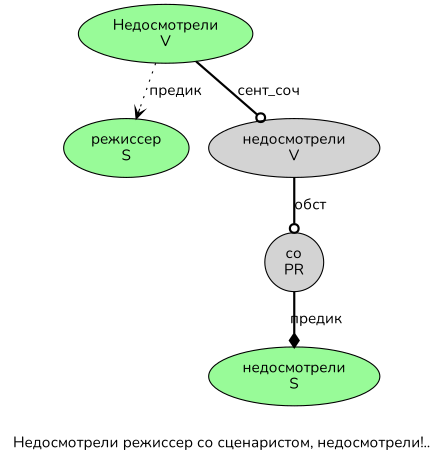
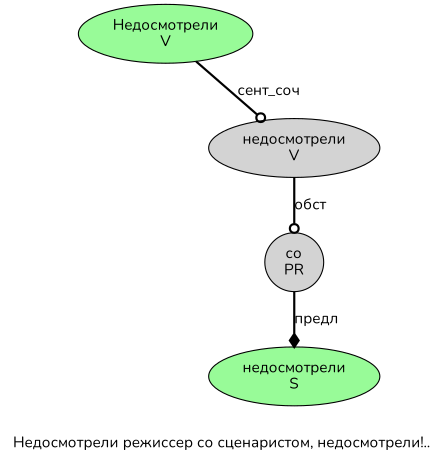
(126, 148) -> none
(317, 319) -> (317, 319)
